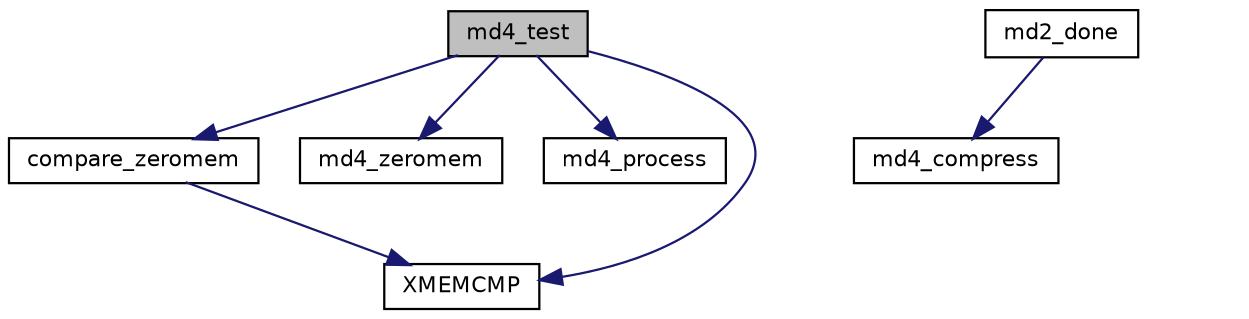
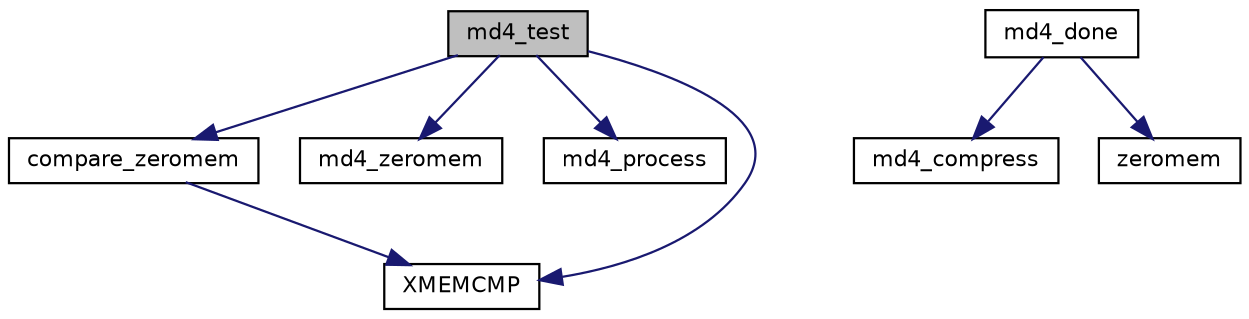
(1062, 34) -> (1062, 34)
none -> (1170, 161)
